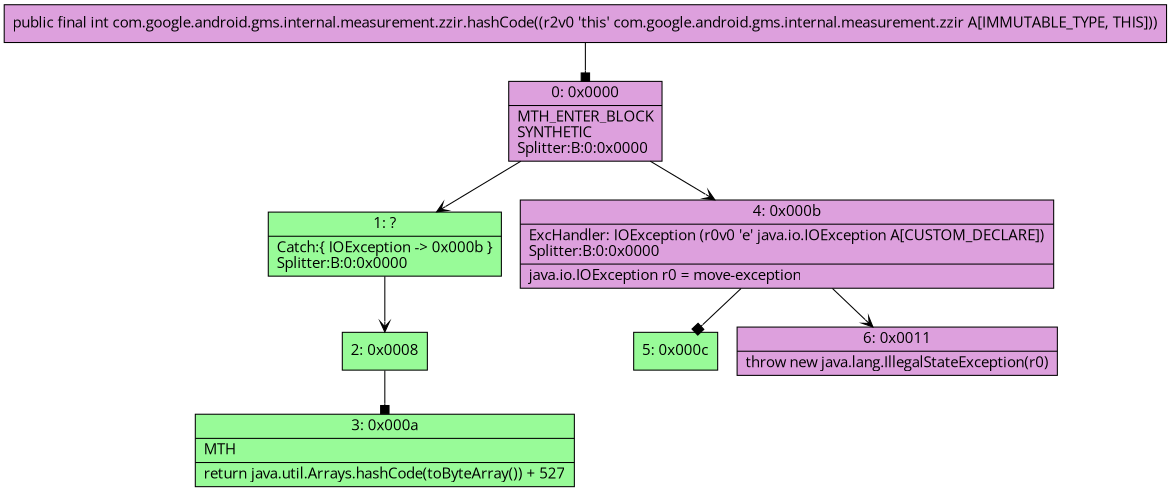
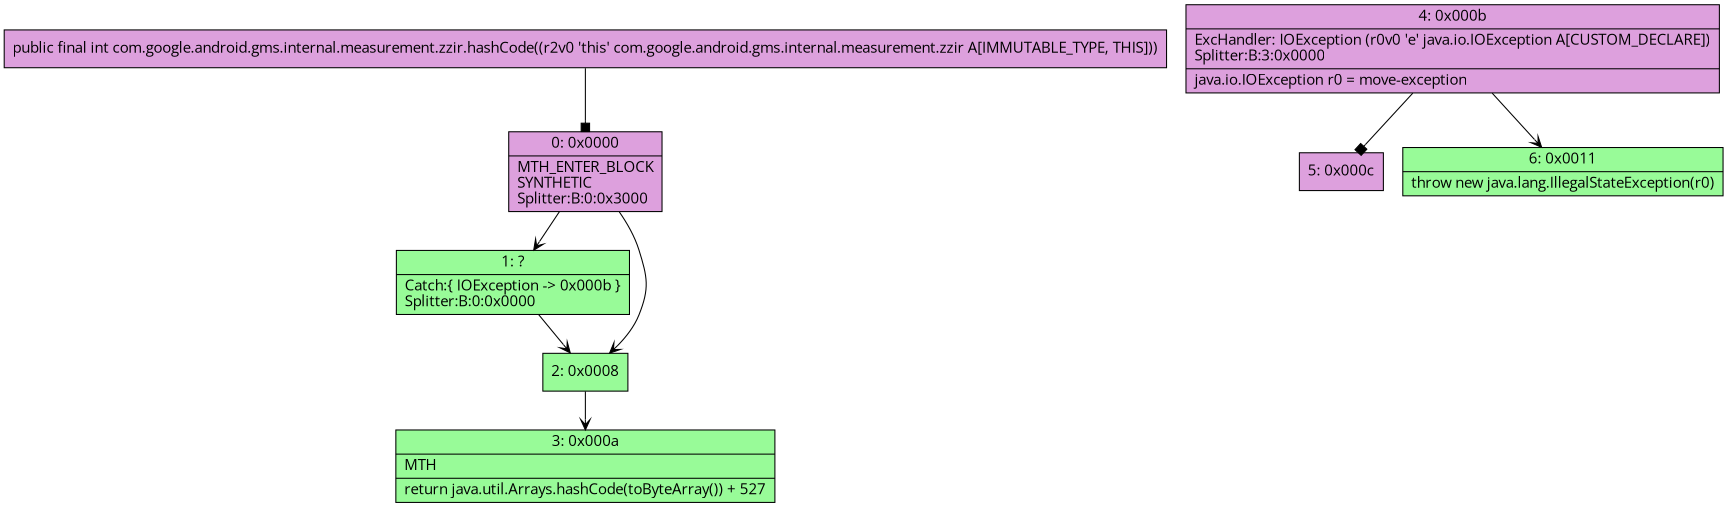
(583, 149) -> (583, 199)
(678, 178) -> (646, 280)
(594, 251) -> (1260, 56)
(676, 351) -> (1341, 172)
(897, 351) -> (1563, 172)
(385, 387) -> (585, 405)
